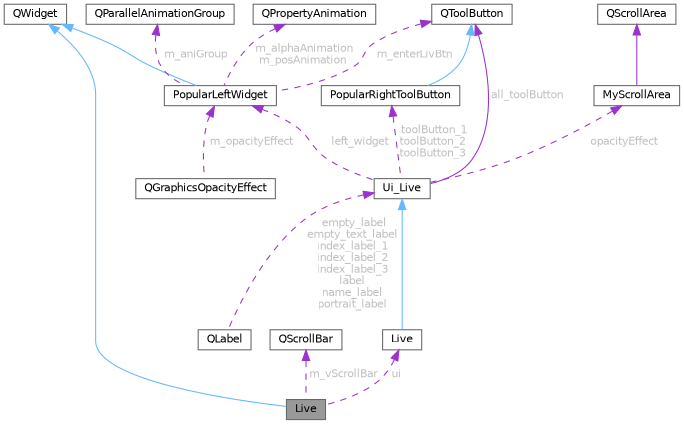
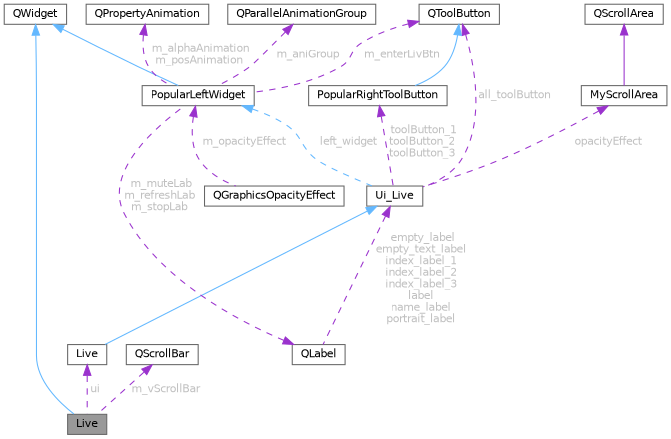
(486, 123) -> (474, 122)
(316, 148) -> (308, 152)
none -> (145, 244)
